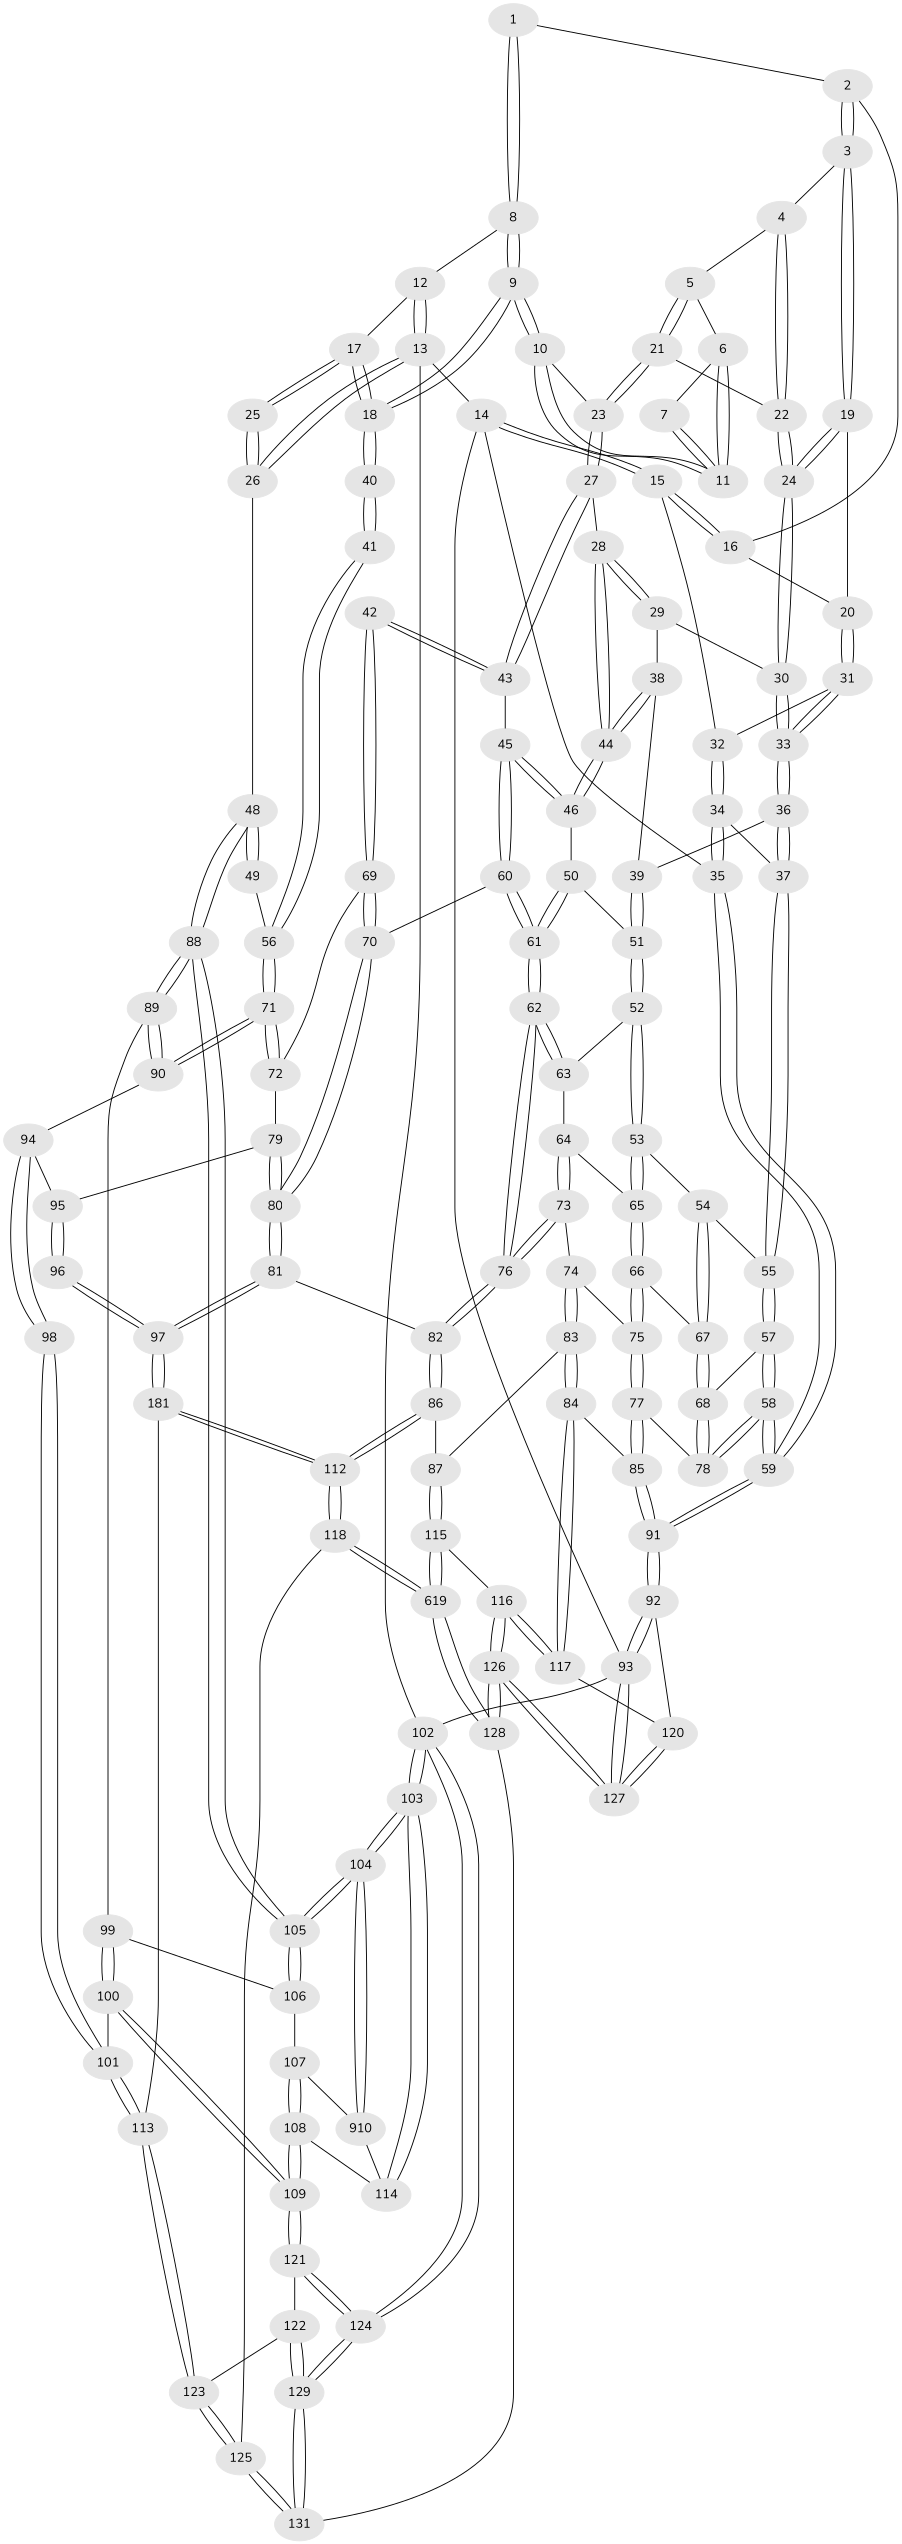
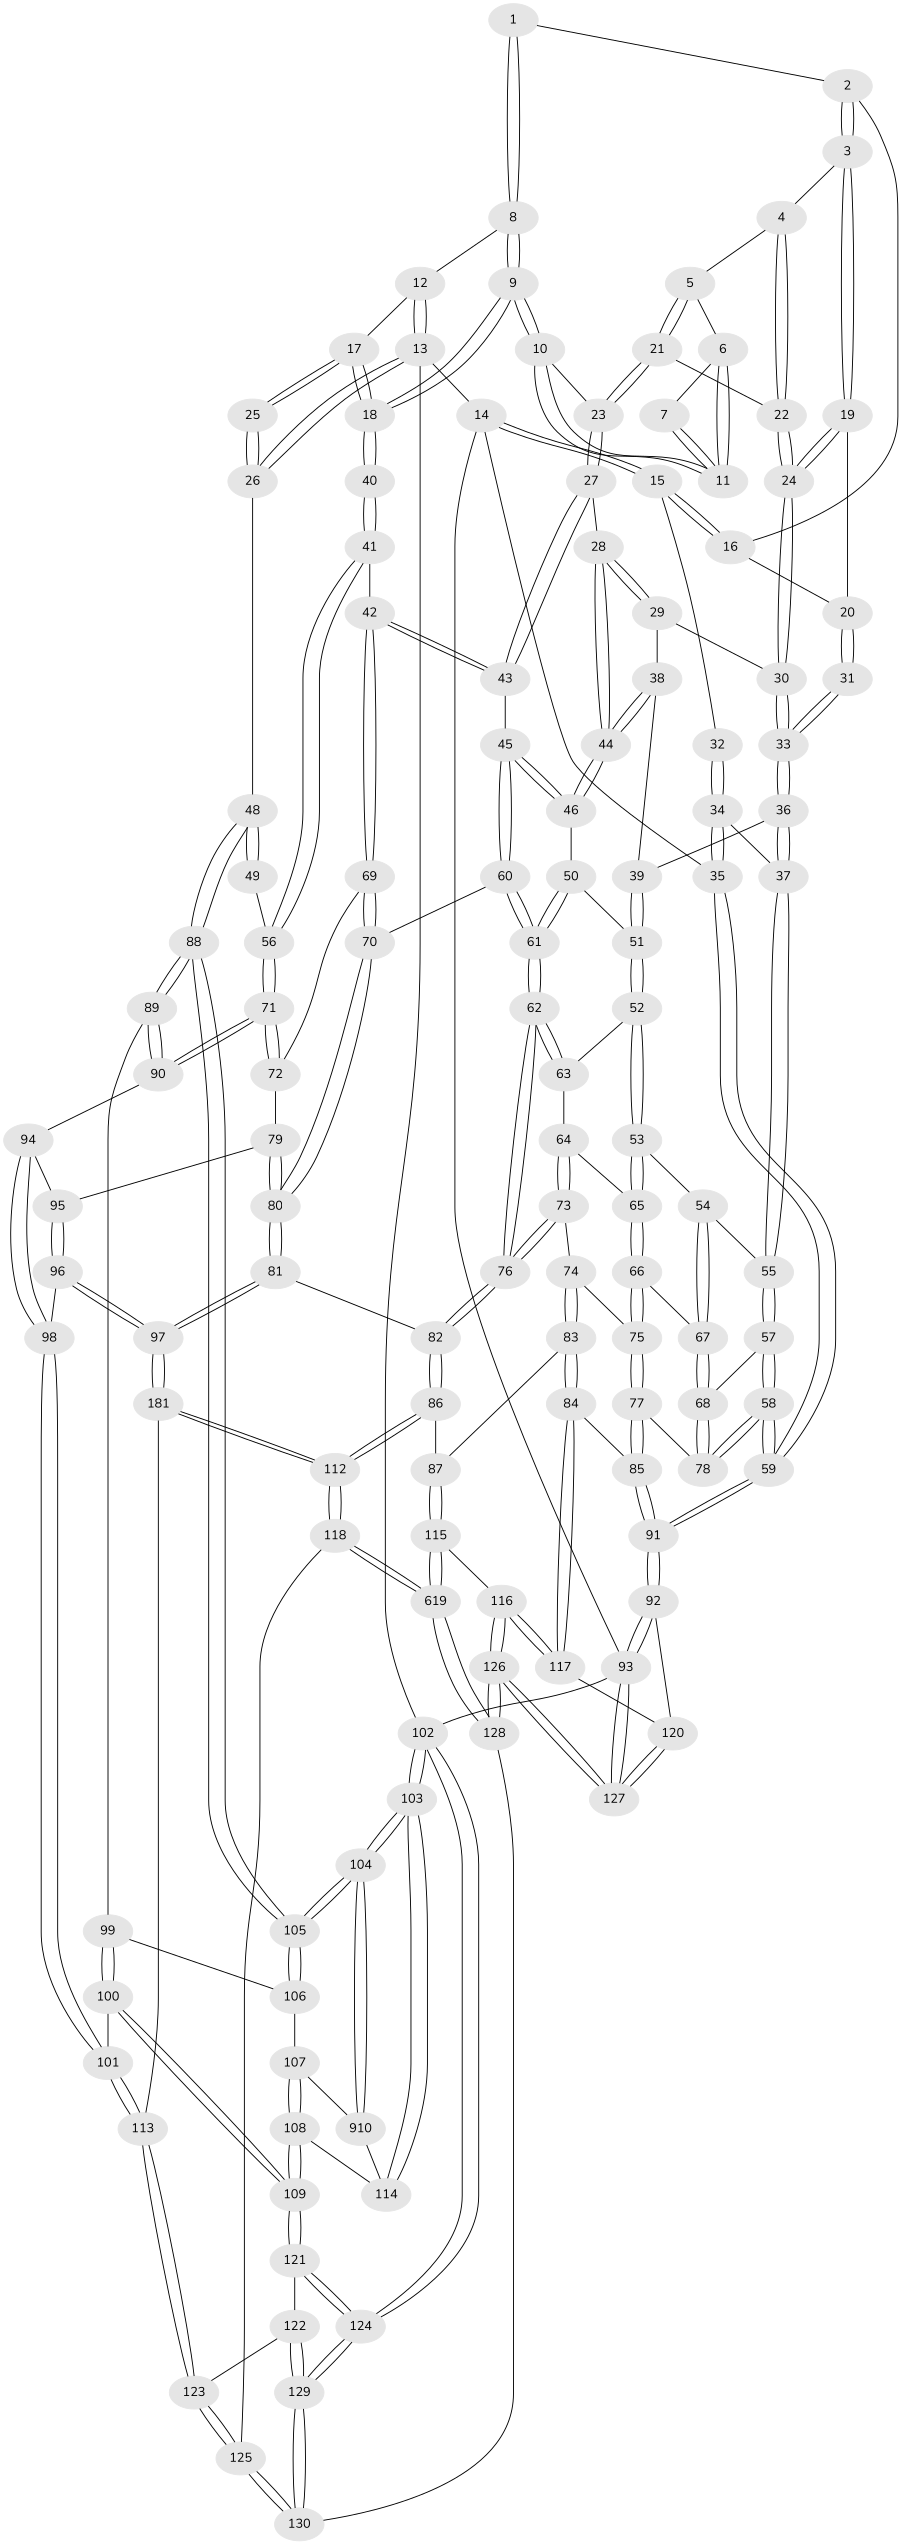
none -> (370, 580)
(783, 712) -> none
none -> (54, 1305)
(299, 2524) -> (299, 2524)
